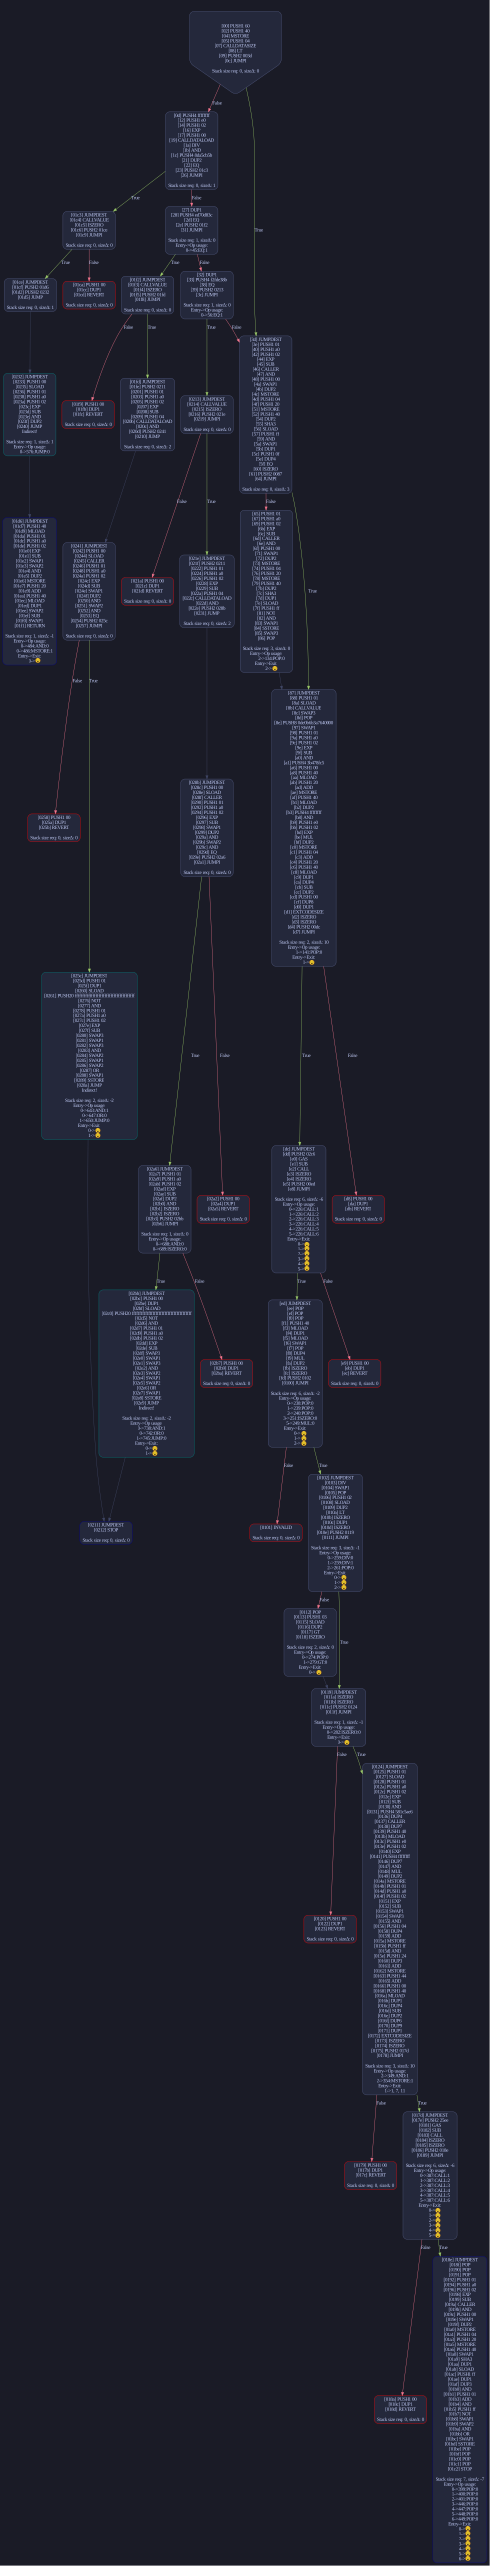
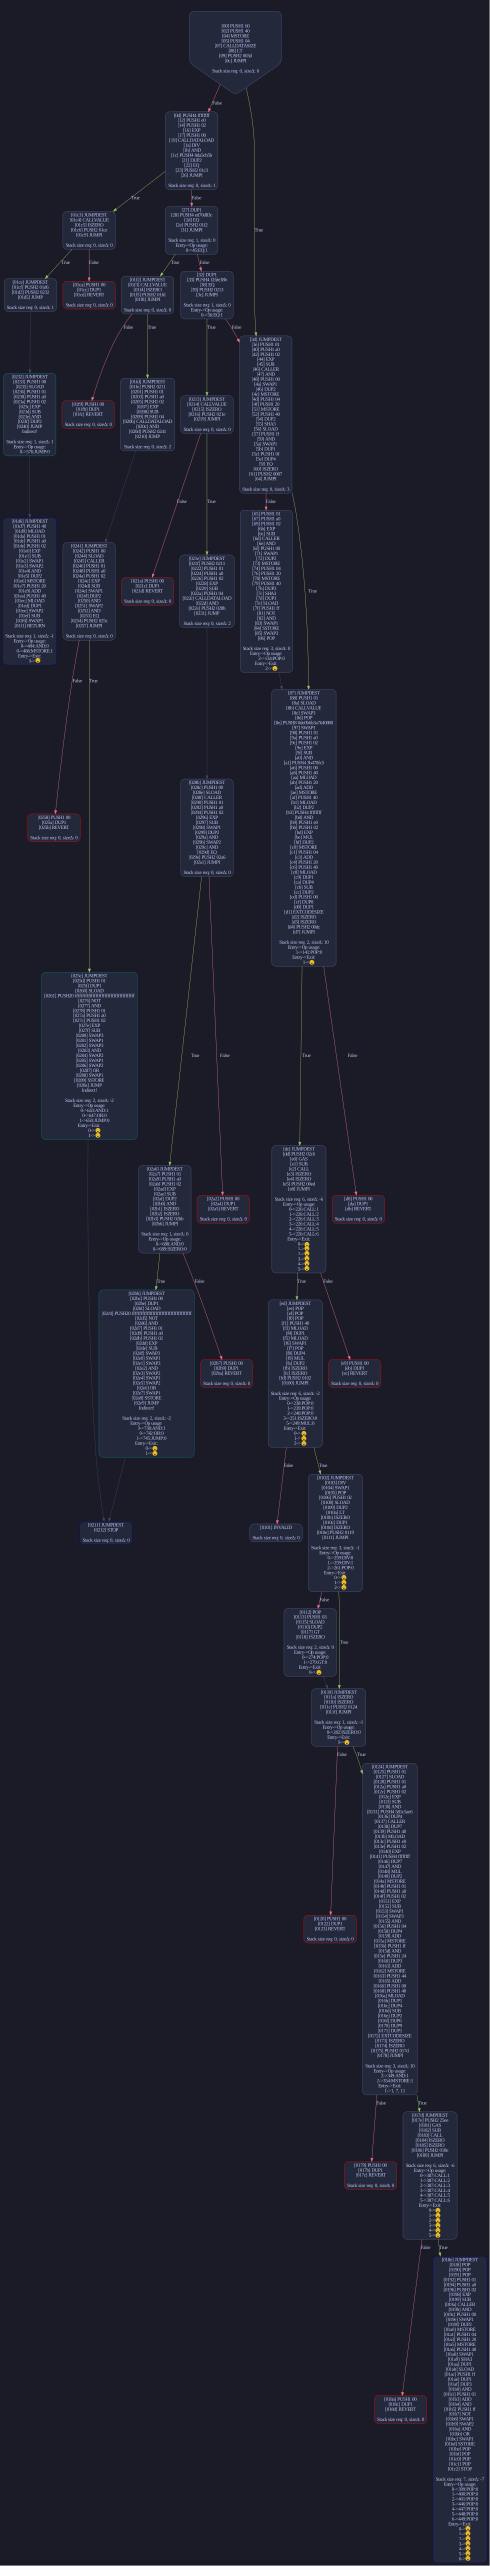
(276, 1533) -> (276, 1533)
